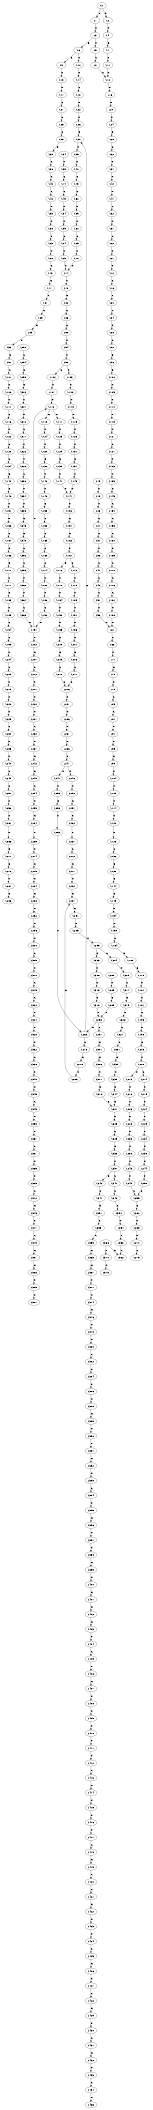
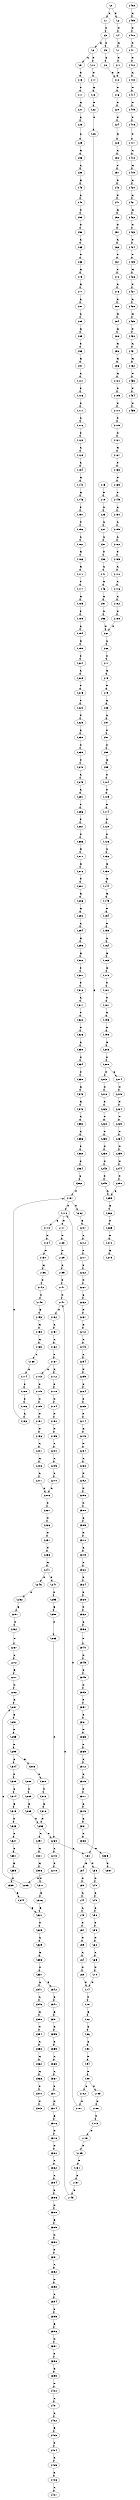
none -> (80, 908)
(113, 1250) -> (39, 2070)
(91, 1695) -> none
none -> (85, 1862)
